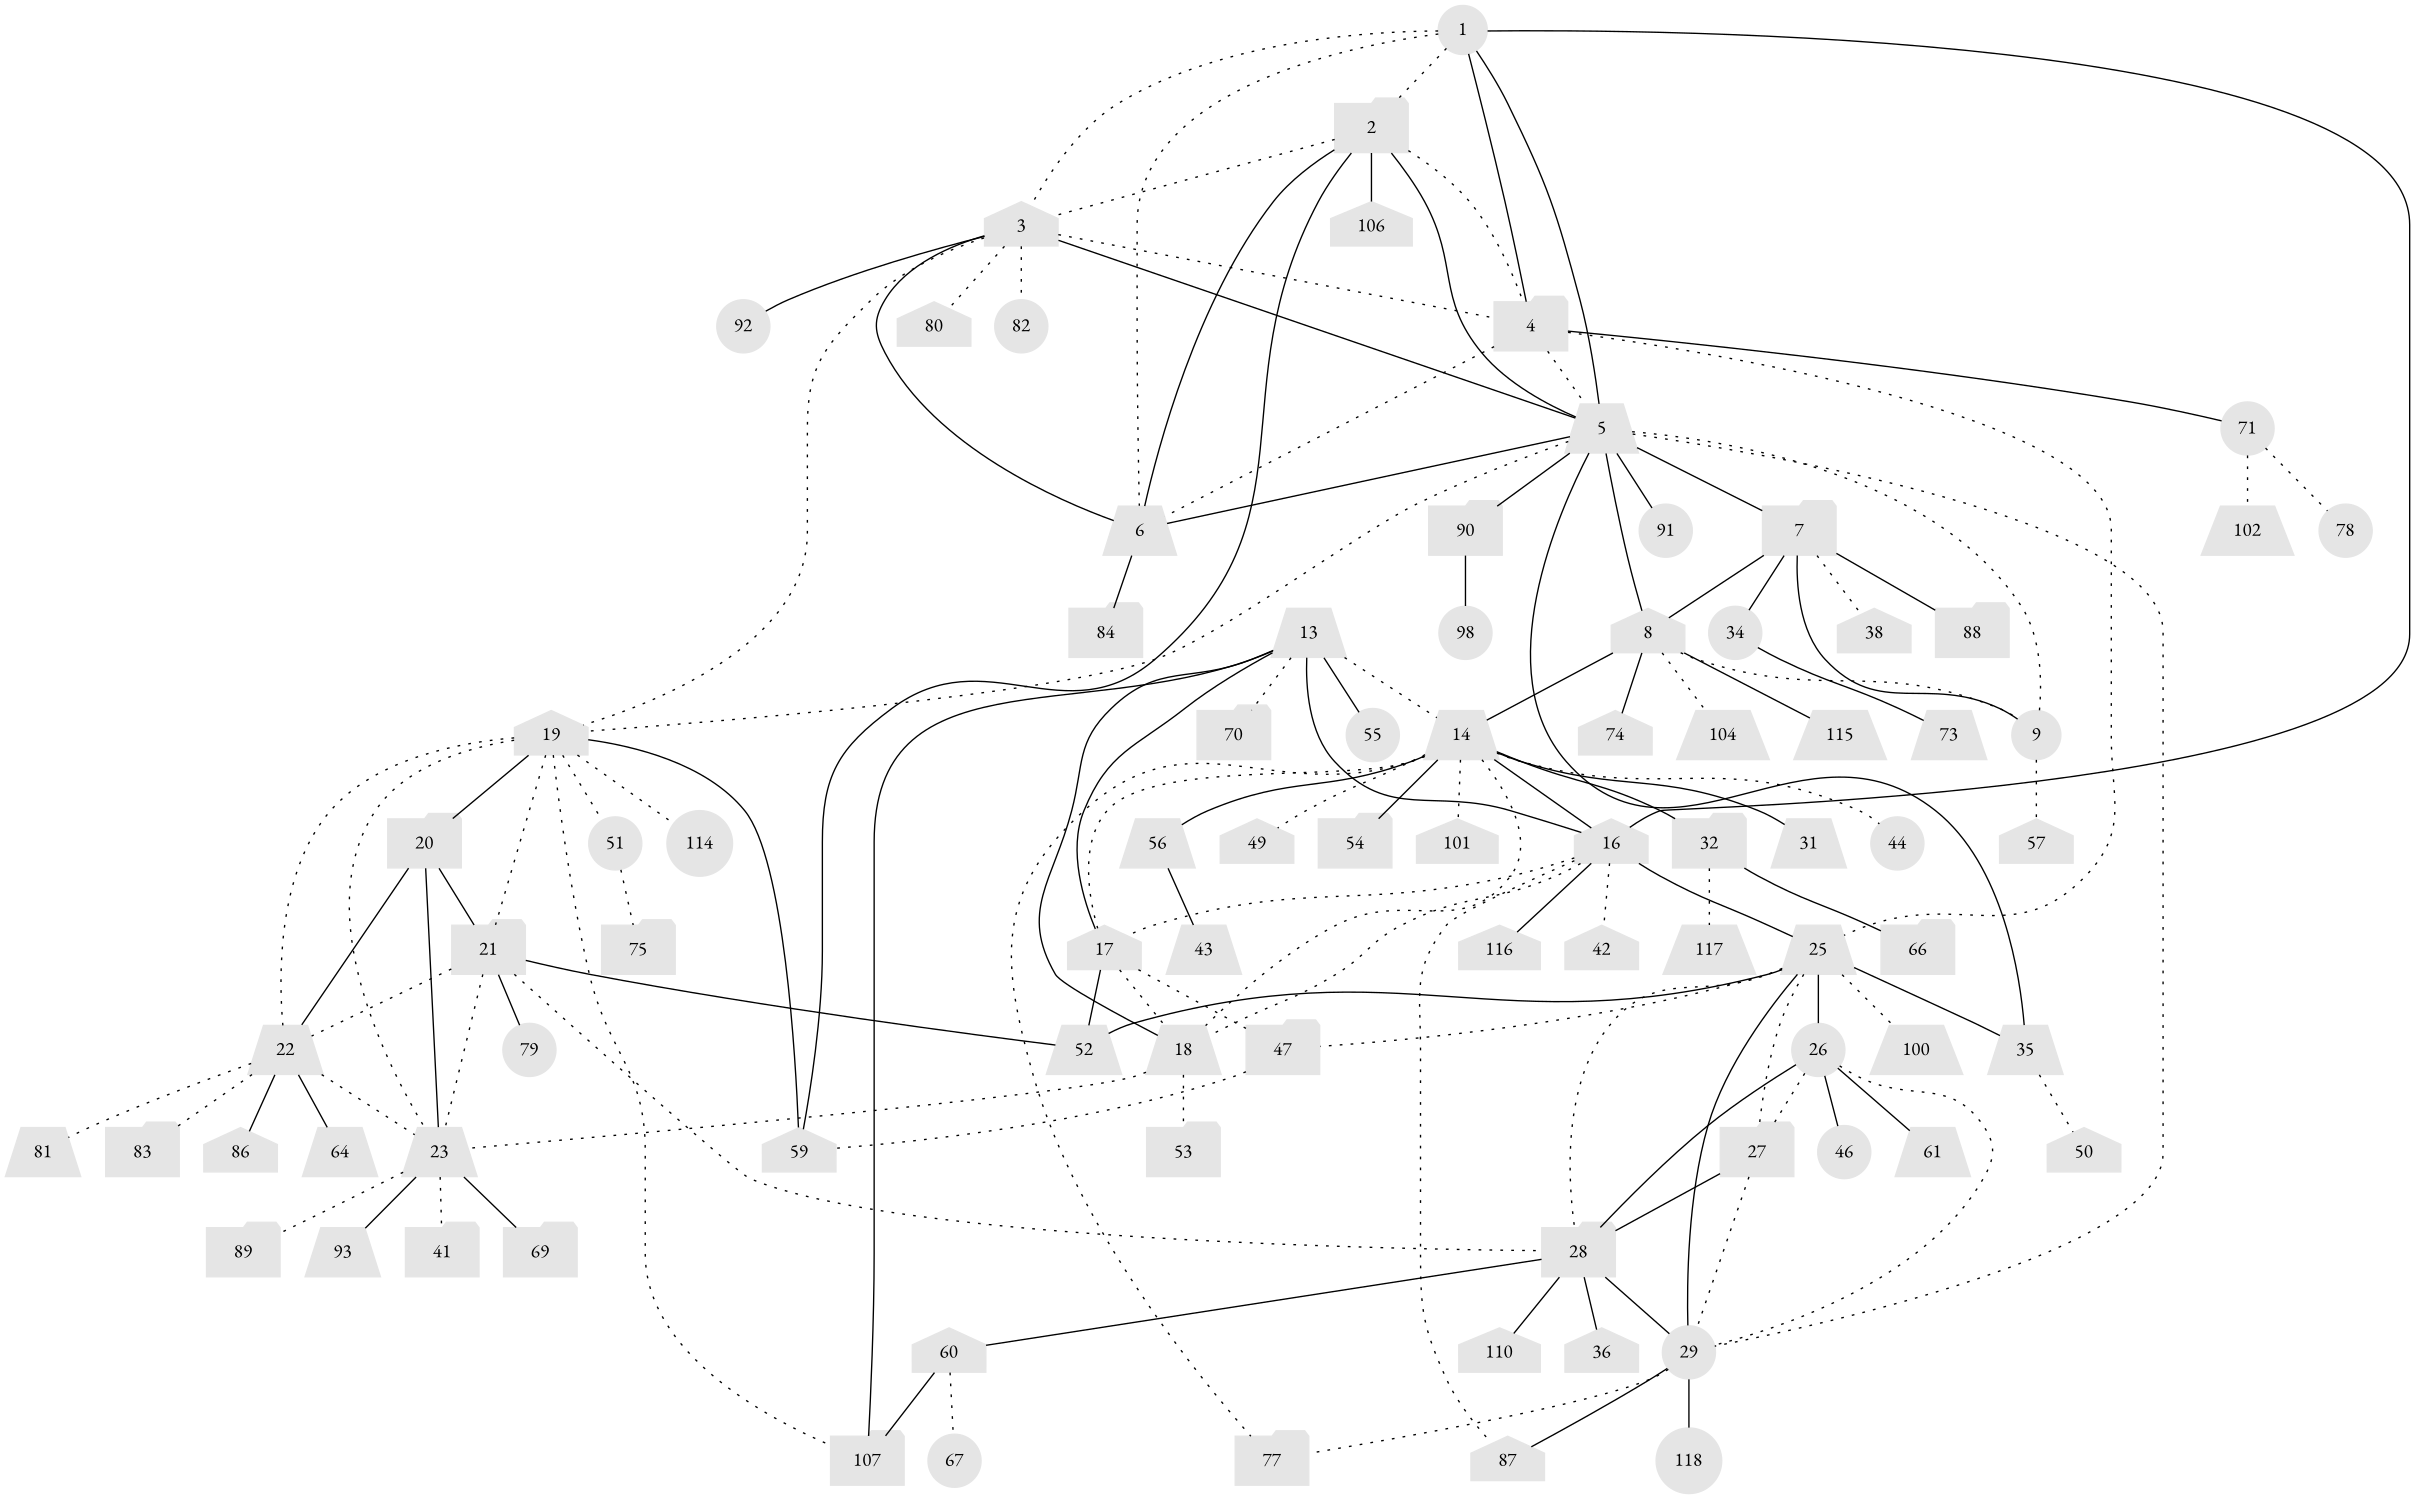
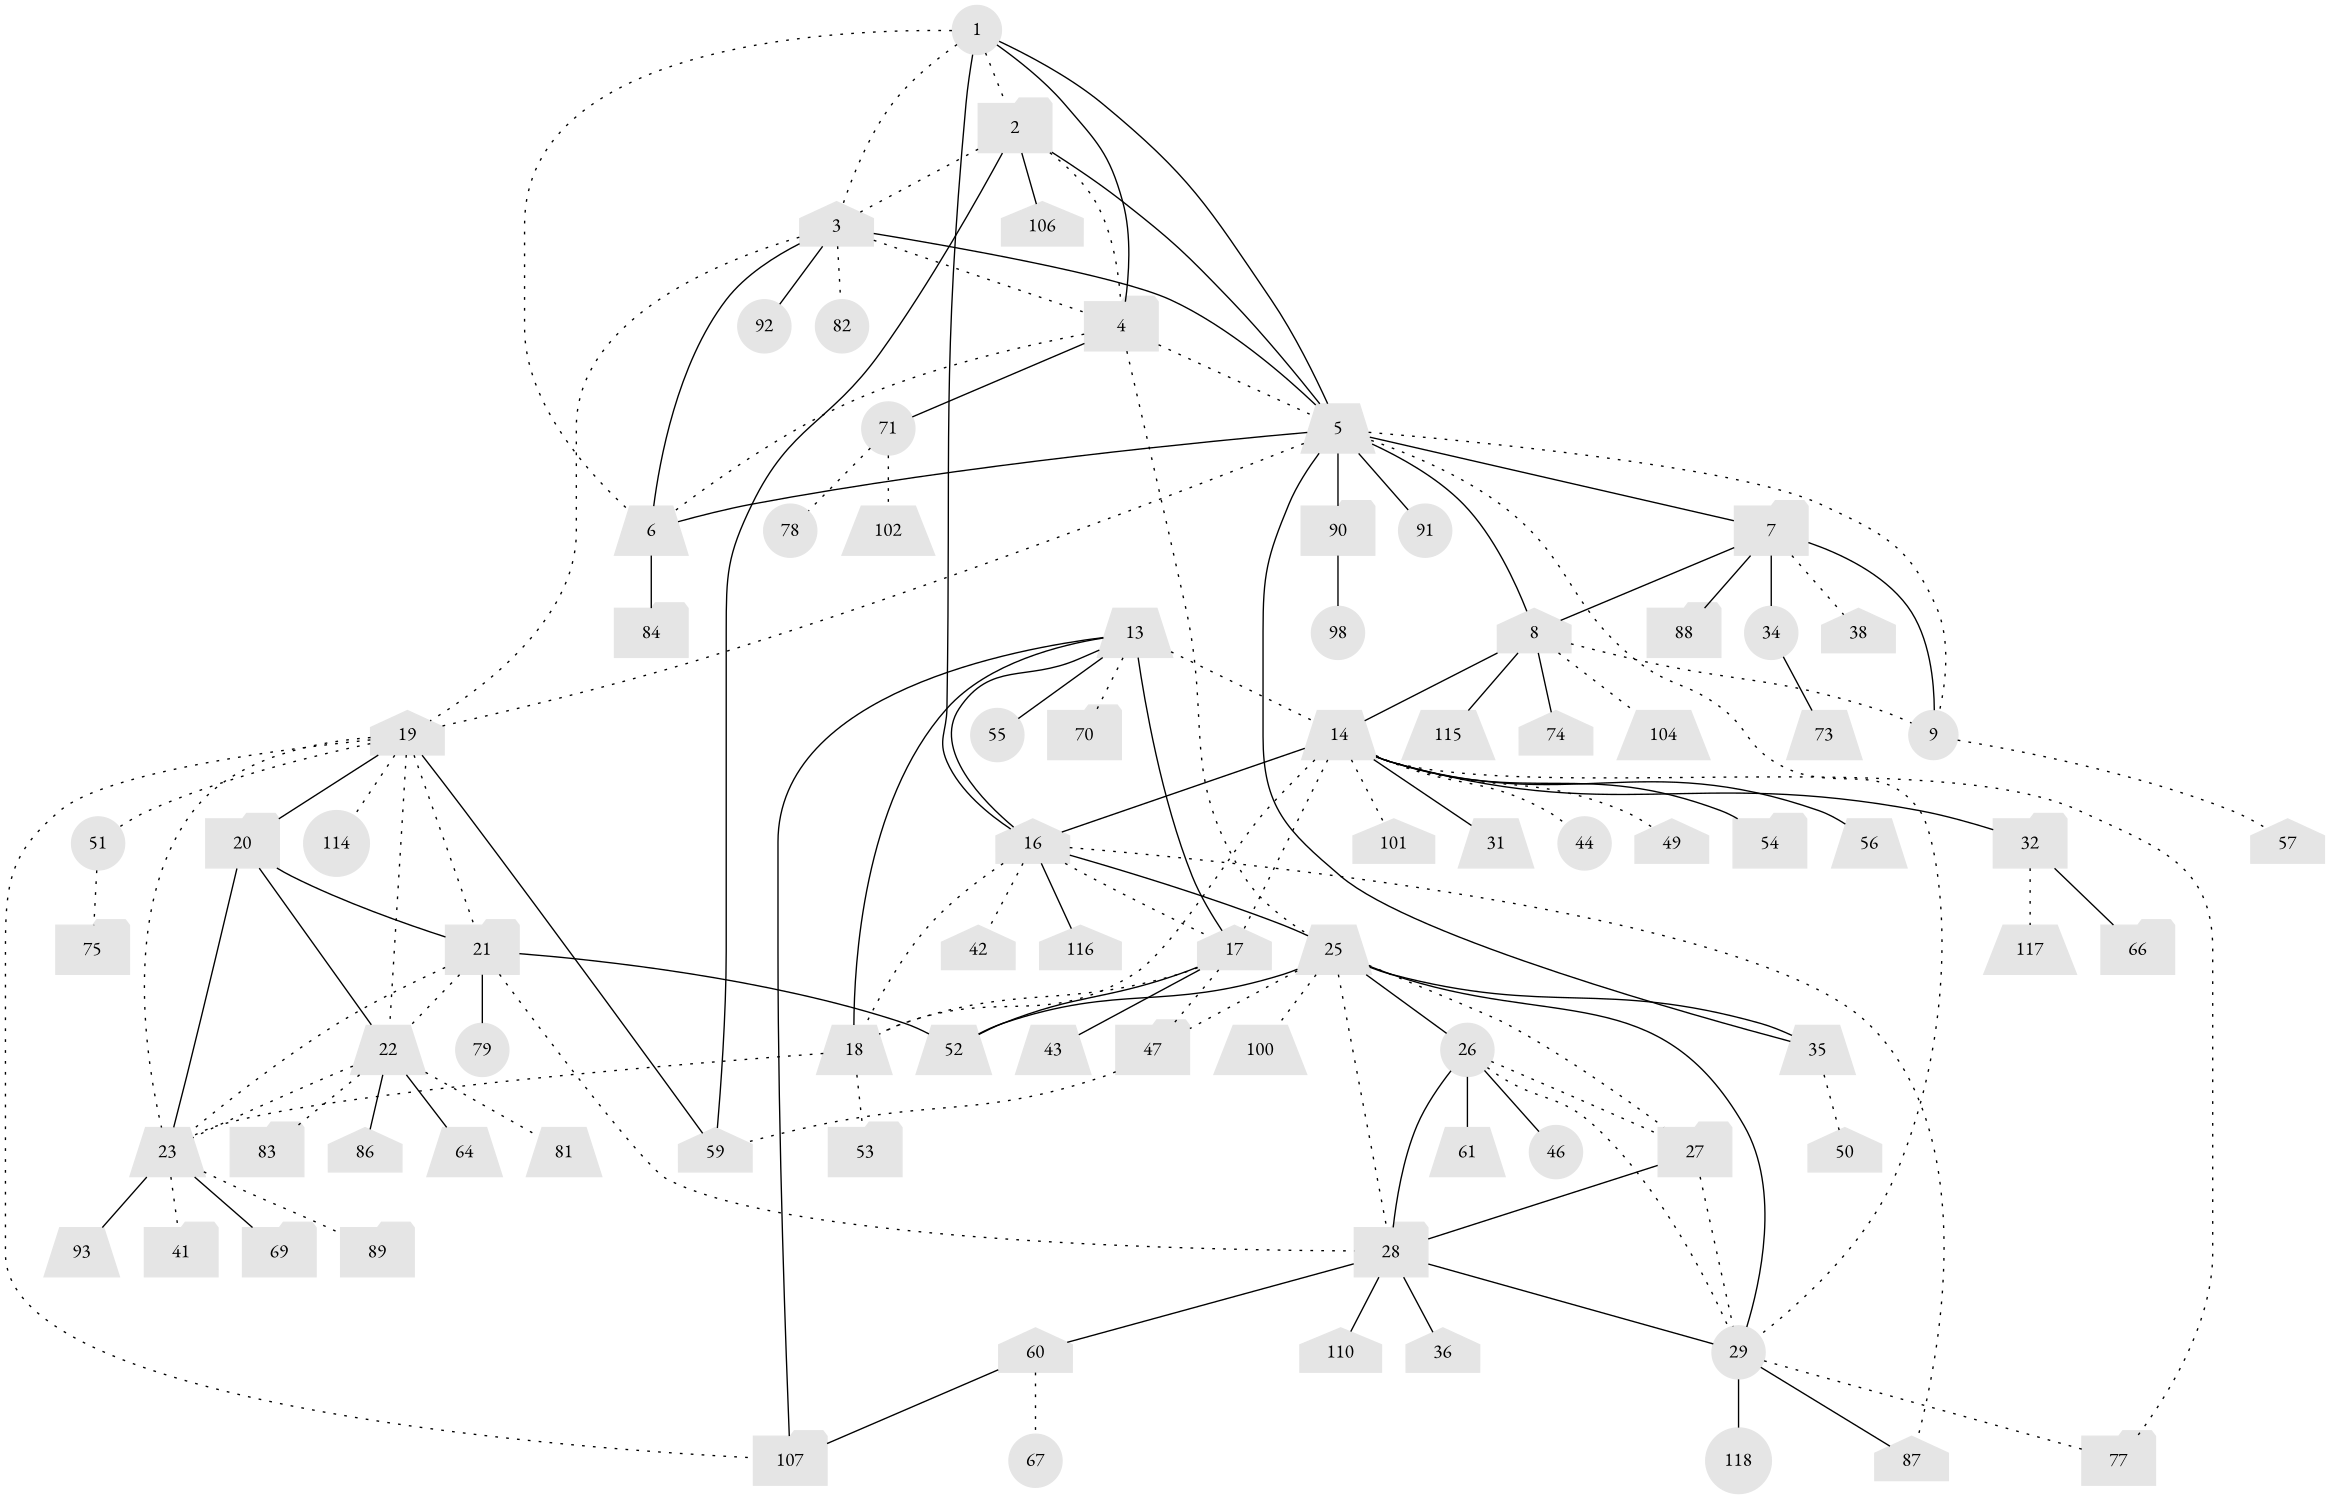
(1210, 310) -> none
(934, 326) -> none
(1181, 897) -> (1130, 1007)
